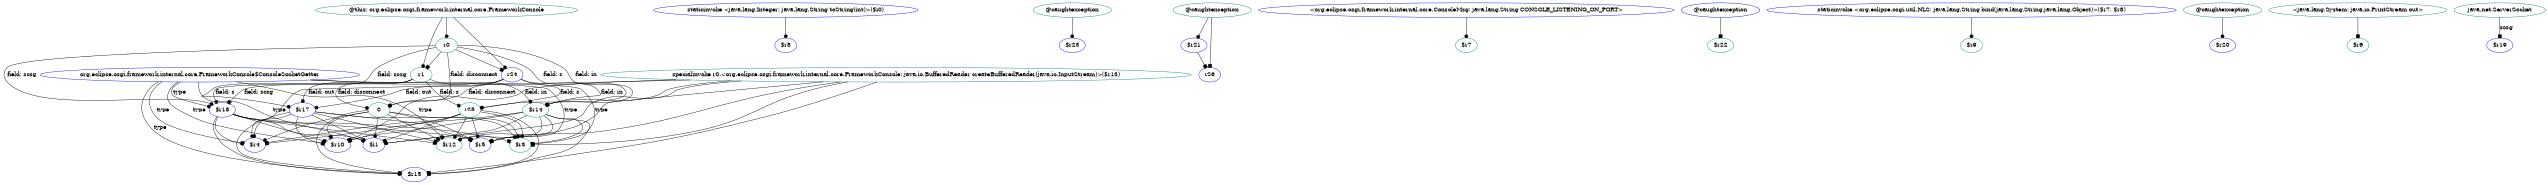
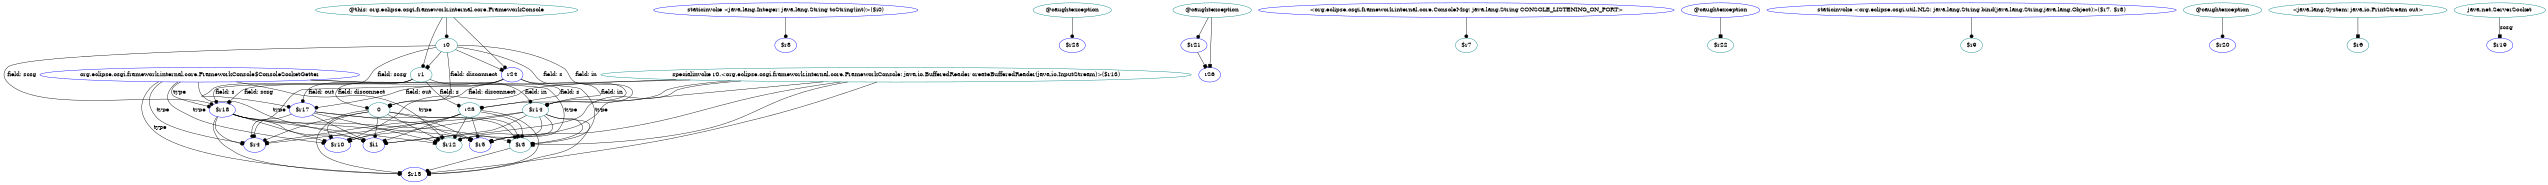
(595, 88) -> (595, 88)
(302, 135) -> none
(238, 149) -> (470, 159)
